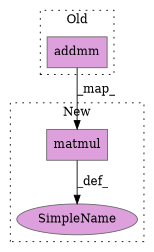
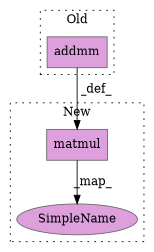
(96, 90) -> (96, 90)
(93, 182) -> (93, 182)
